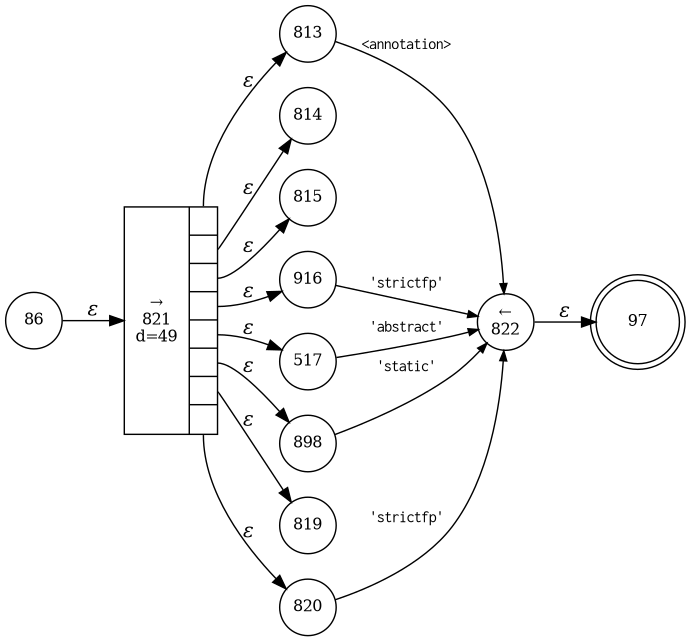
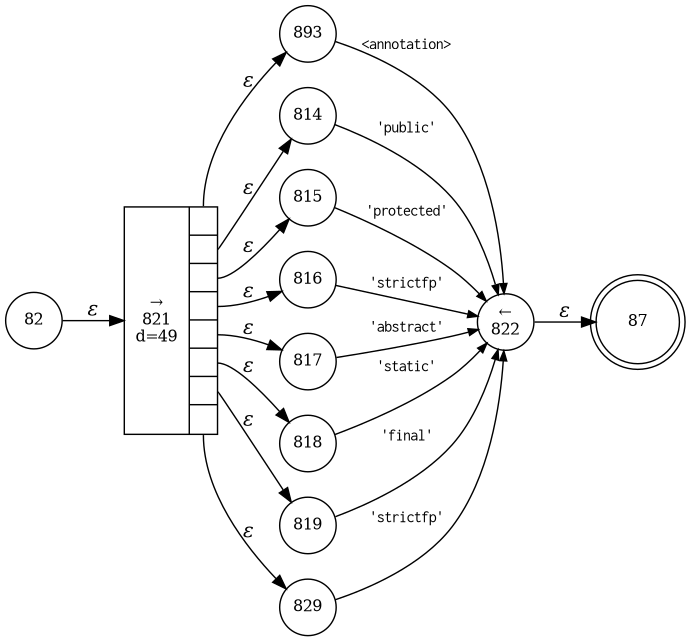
(308, 34) -> (308, 34)
none -> (437, 183)
none -> (411, 244)
(308, 280) -> (308, 280)
(34, 321) -> (34, 321)
(638, 322) -> (638, 322)
(308, 362) -> (308, 362)
(308, 444) -> (308, 444)
none -> (437, 460)
(308, 607) -> (308, 607)
